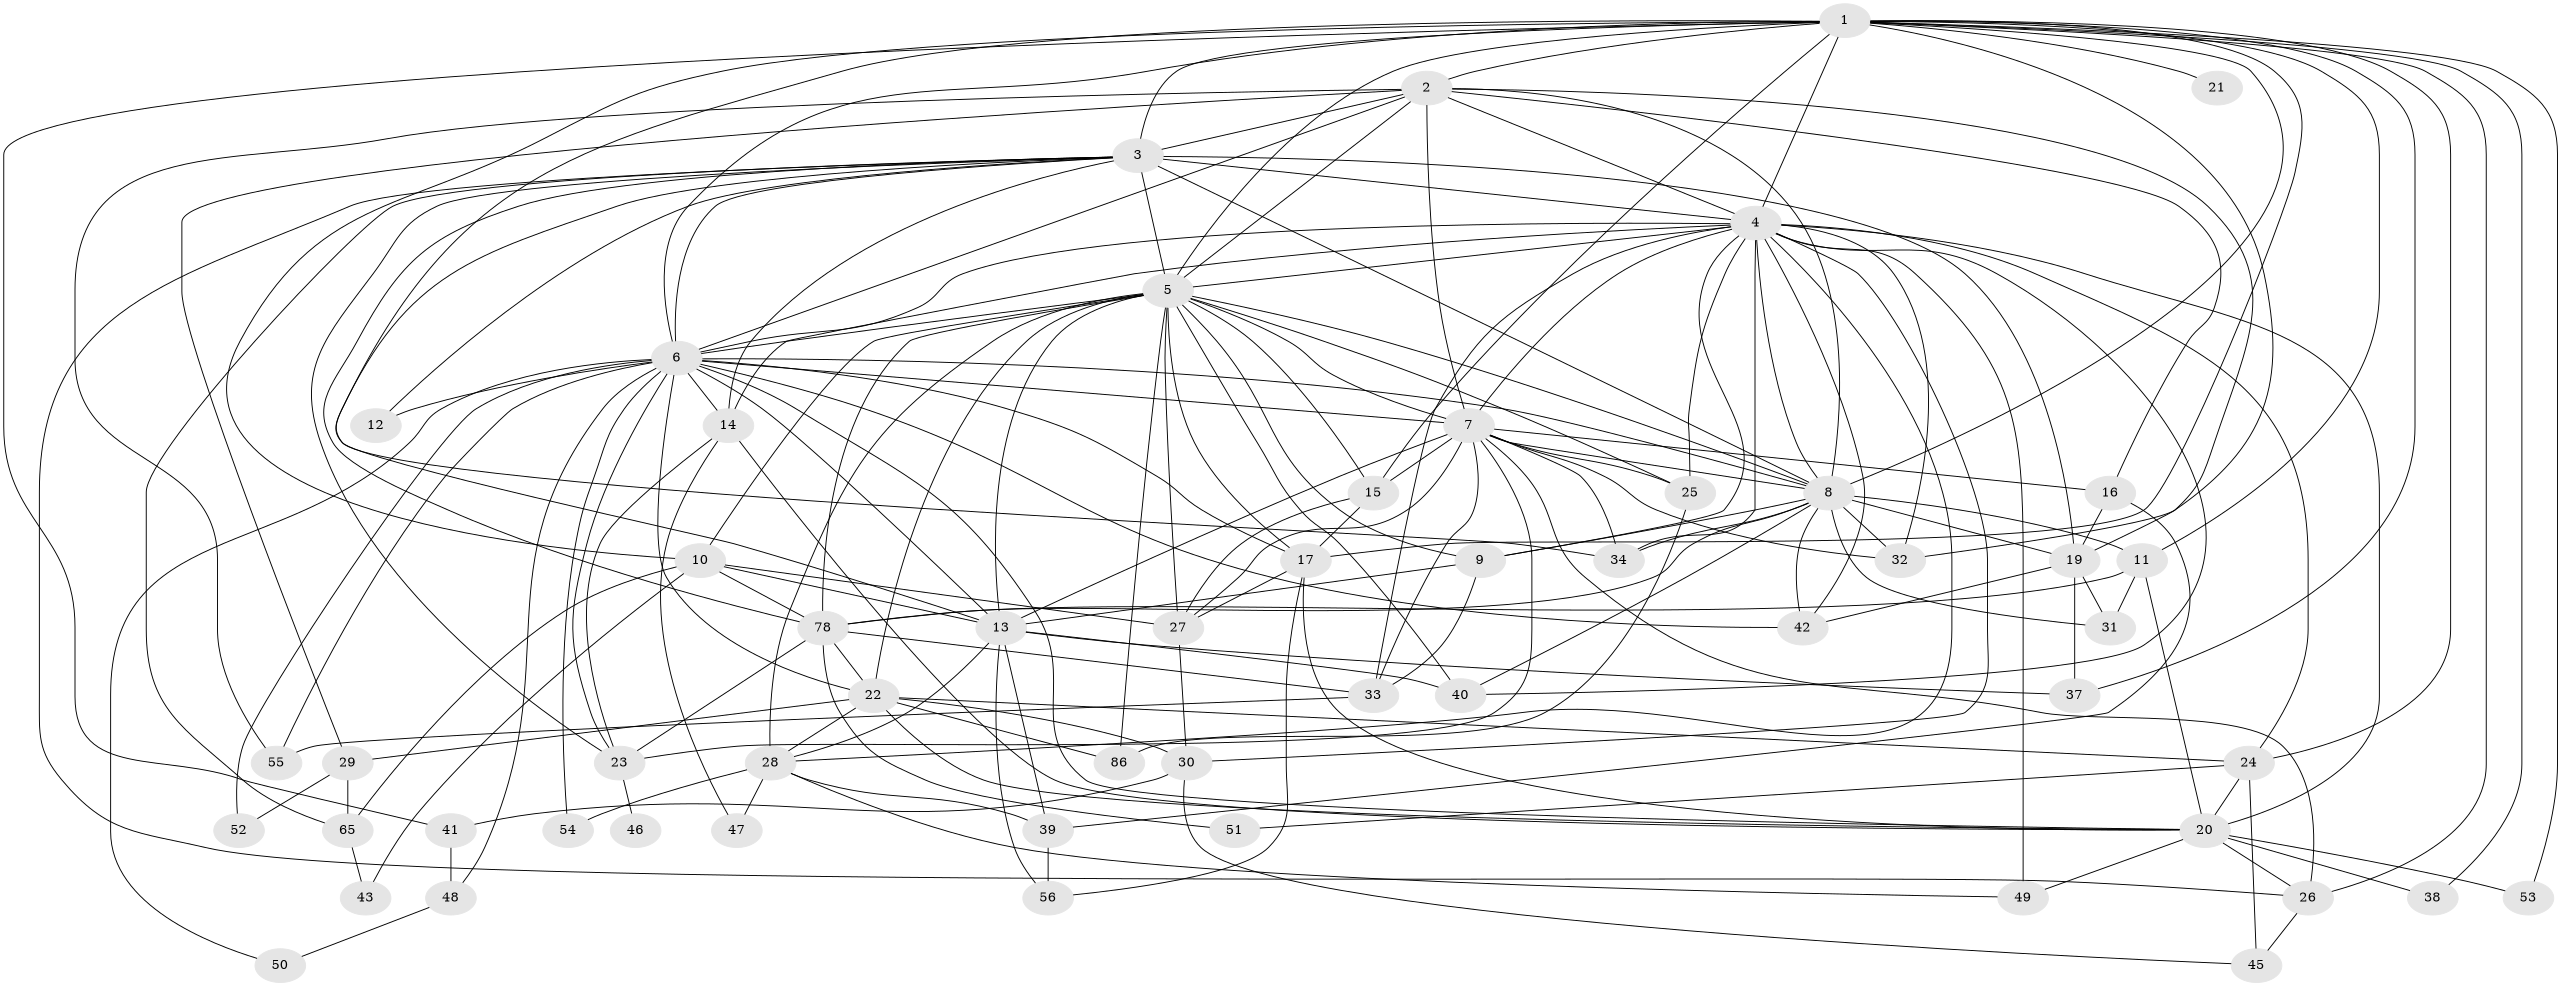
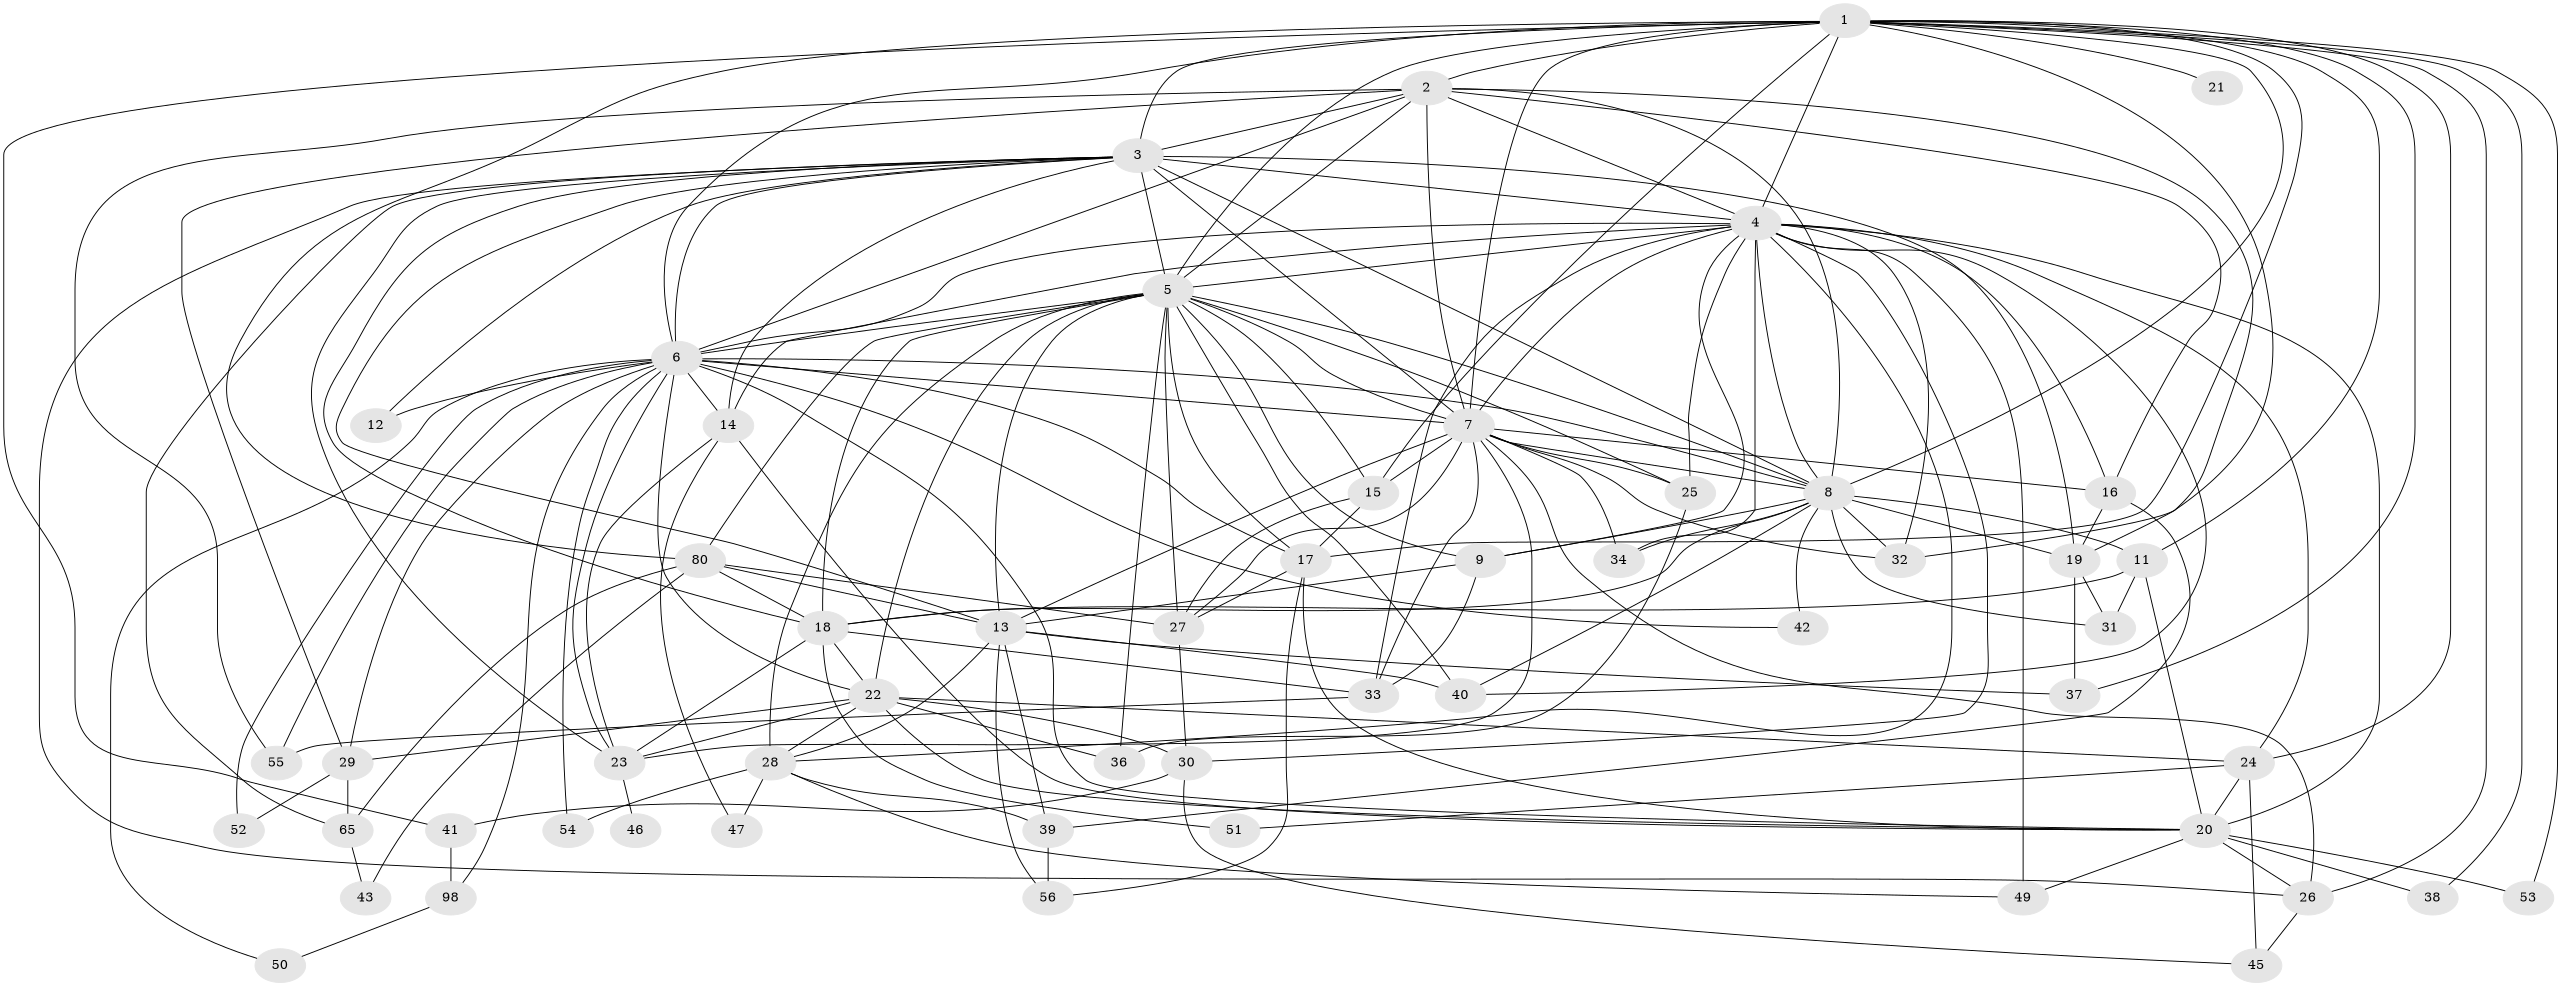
(425, 275) -> (1522, 115)
none -> (1304, 291)
(1849, 424) -> (2003, 307)
(856, 490) -> (456, 502)
(700, 561) -> (700, 561)
(1944, 593) -> none
(823, 628) -> (823, 628)
none -> (747, 729)
(1119, 763) -> (1119, 763)
(451, 898) -> (451, 898)
